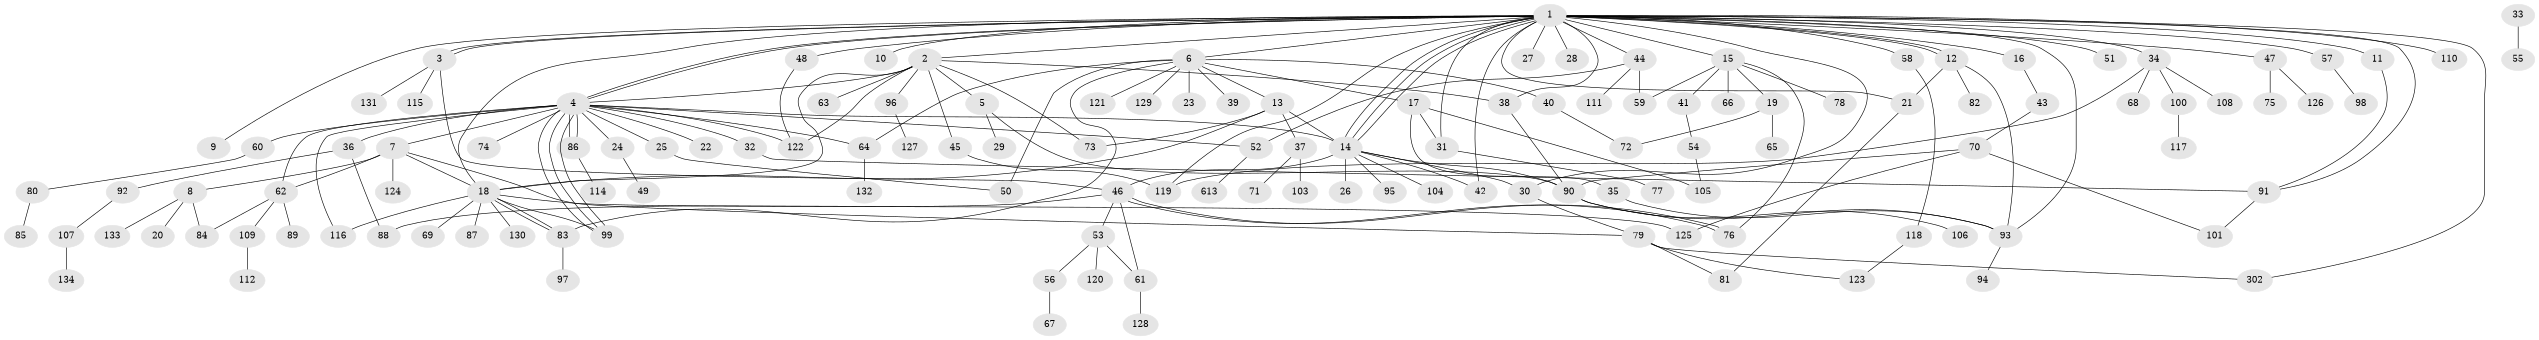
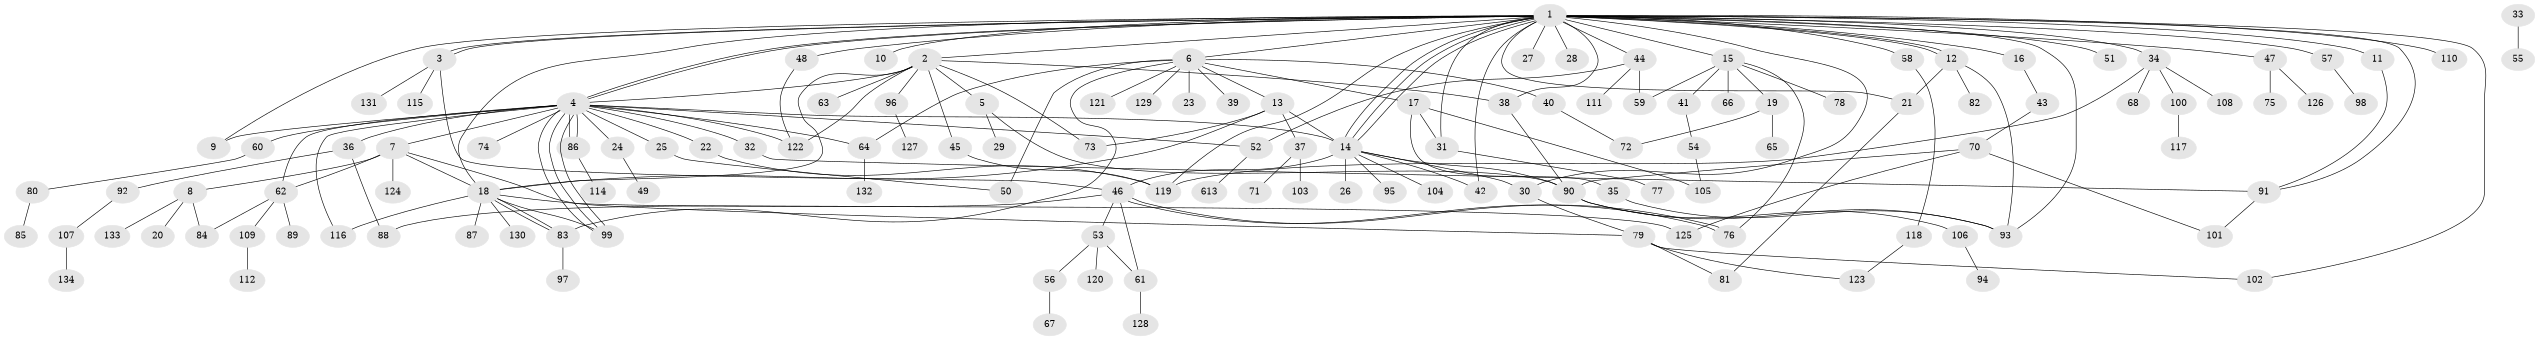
none -> (325, 126)
none -> (934, 171)
(428, 236) -> none
(1994, 258) -> (1972, 258)
(2255, 281) -> (2255, 281)
